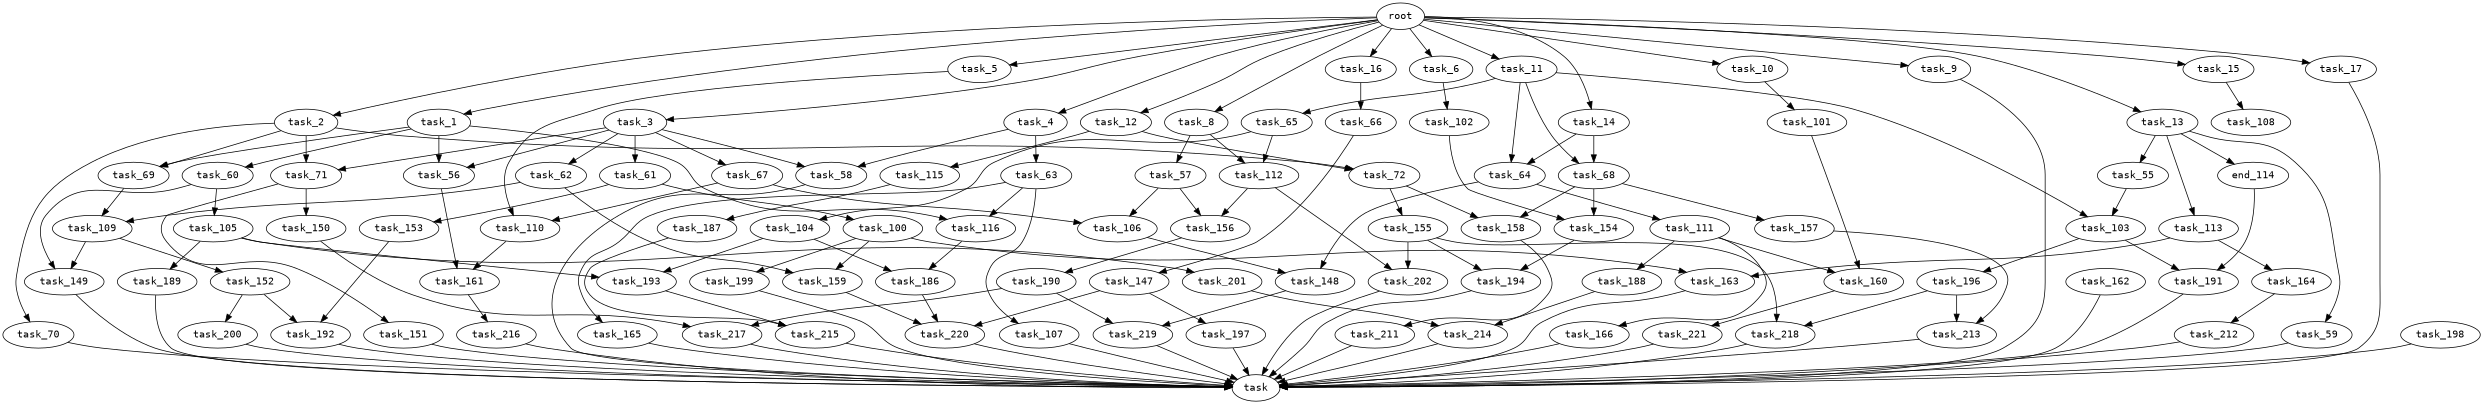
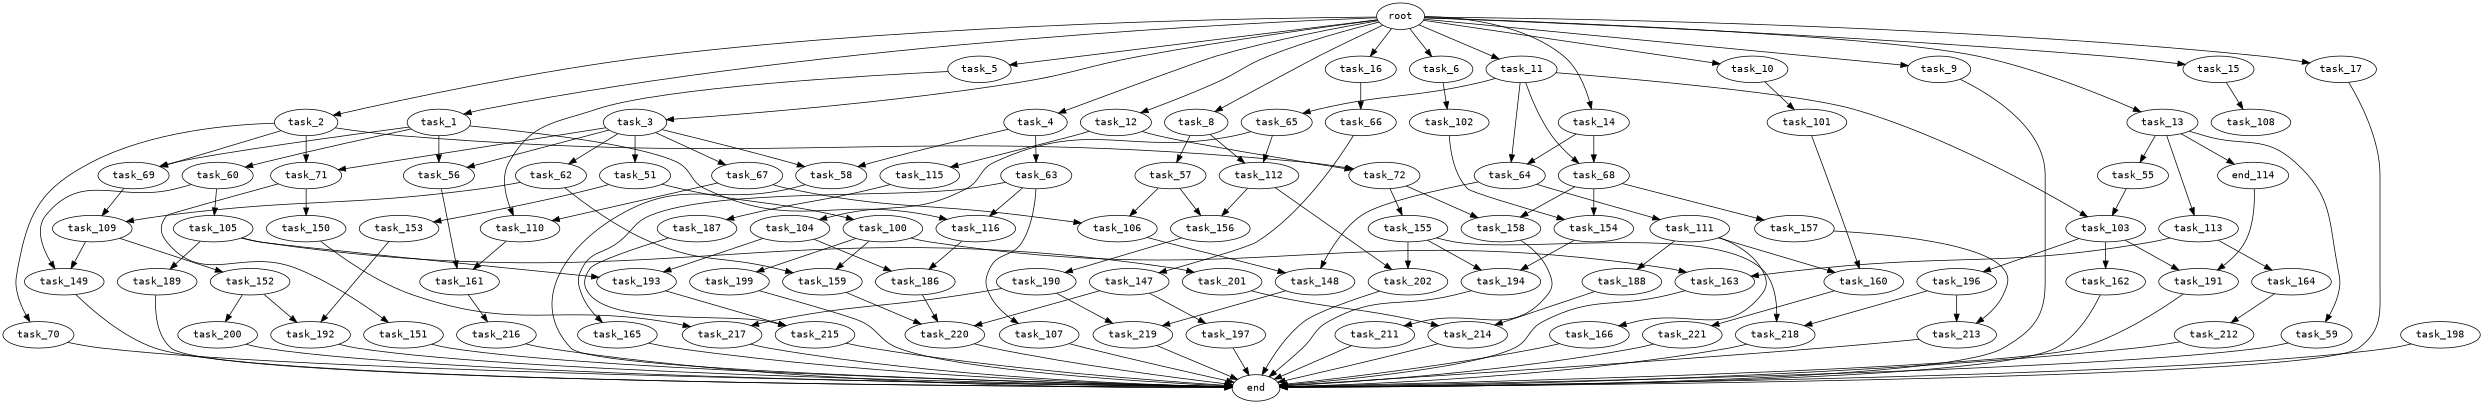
(635, 176) -> (635, 176)
none -> (2106, 254)
(1256, 388) -> (1256, 388)
